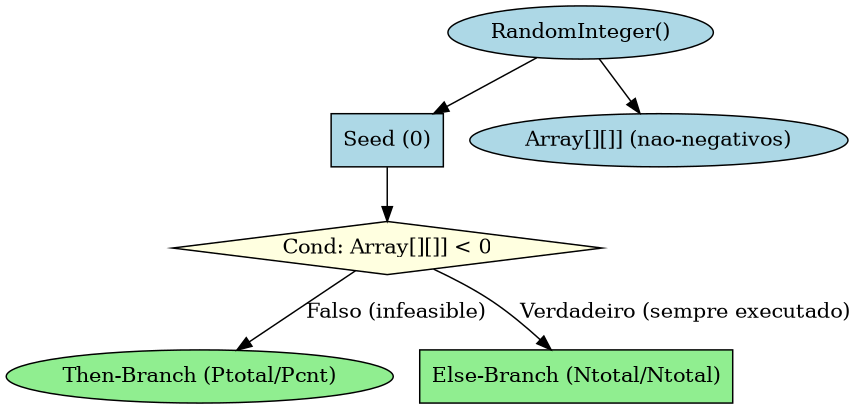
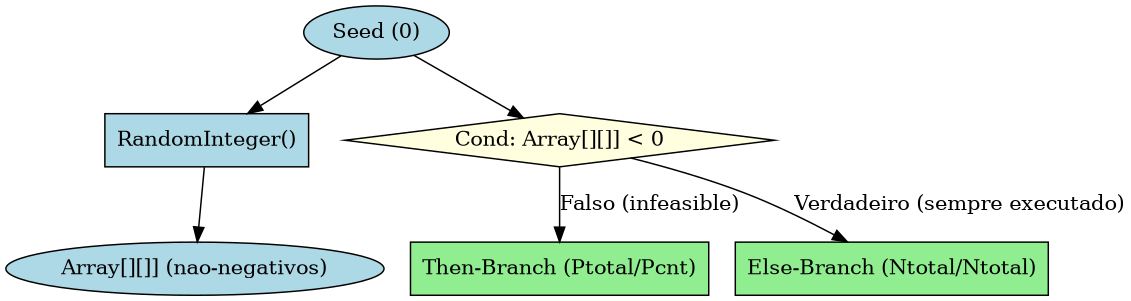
(581, 32) -> (207, 140)
(492, 82) -> (301, 81)
(387, 140) -> (377, 32)
(200, 376) -> (560, 269)
